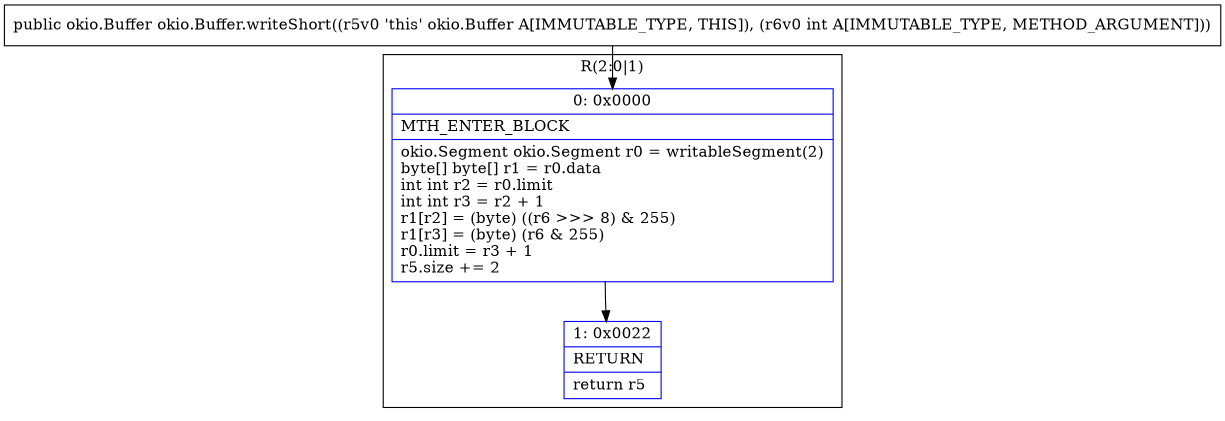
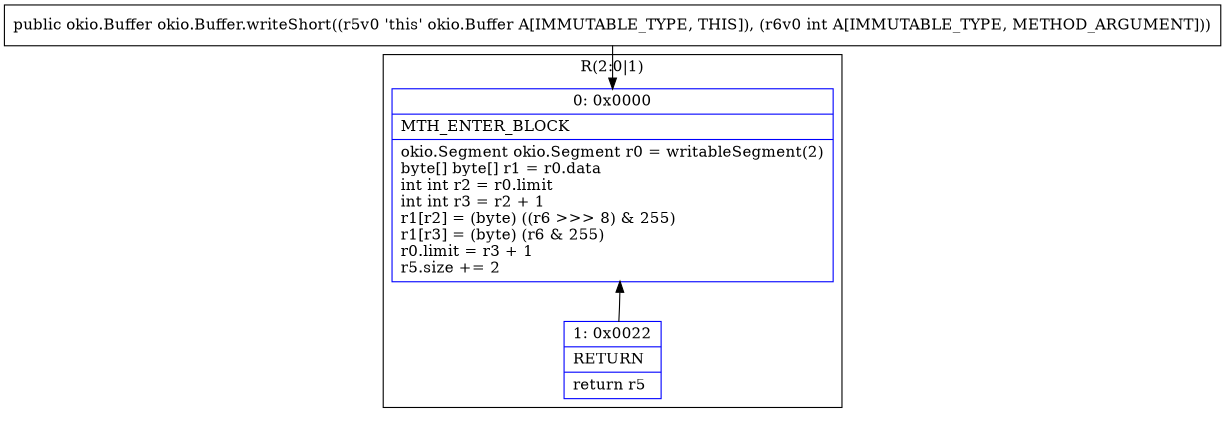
(605, 296) -> (619, 307)
